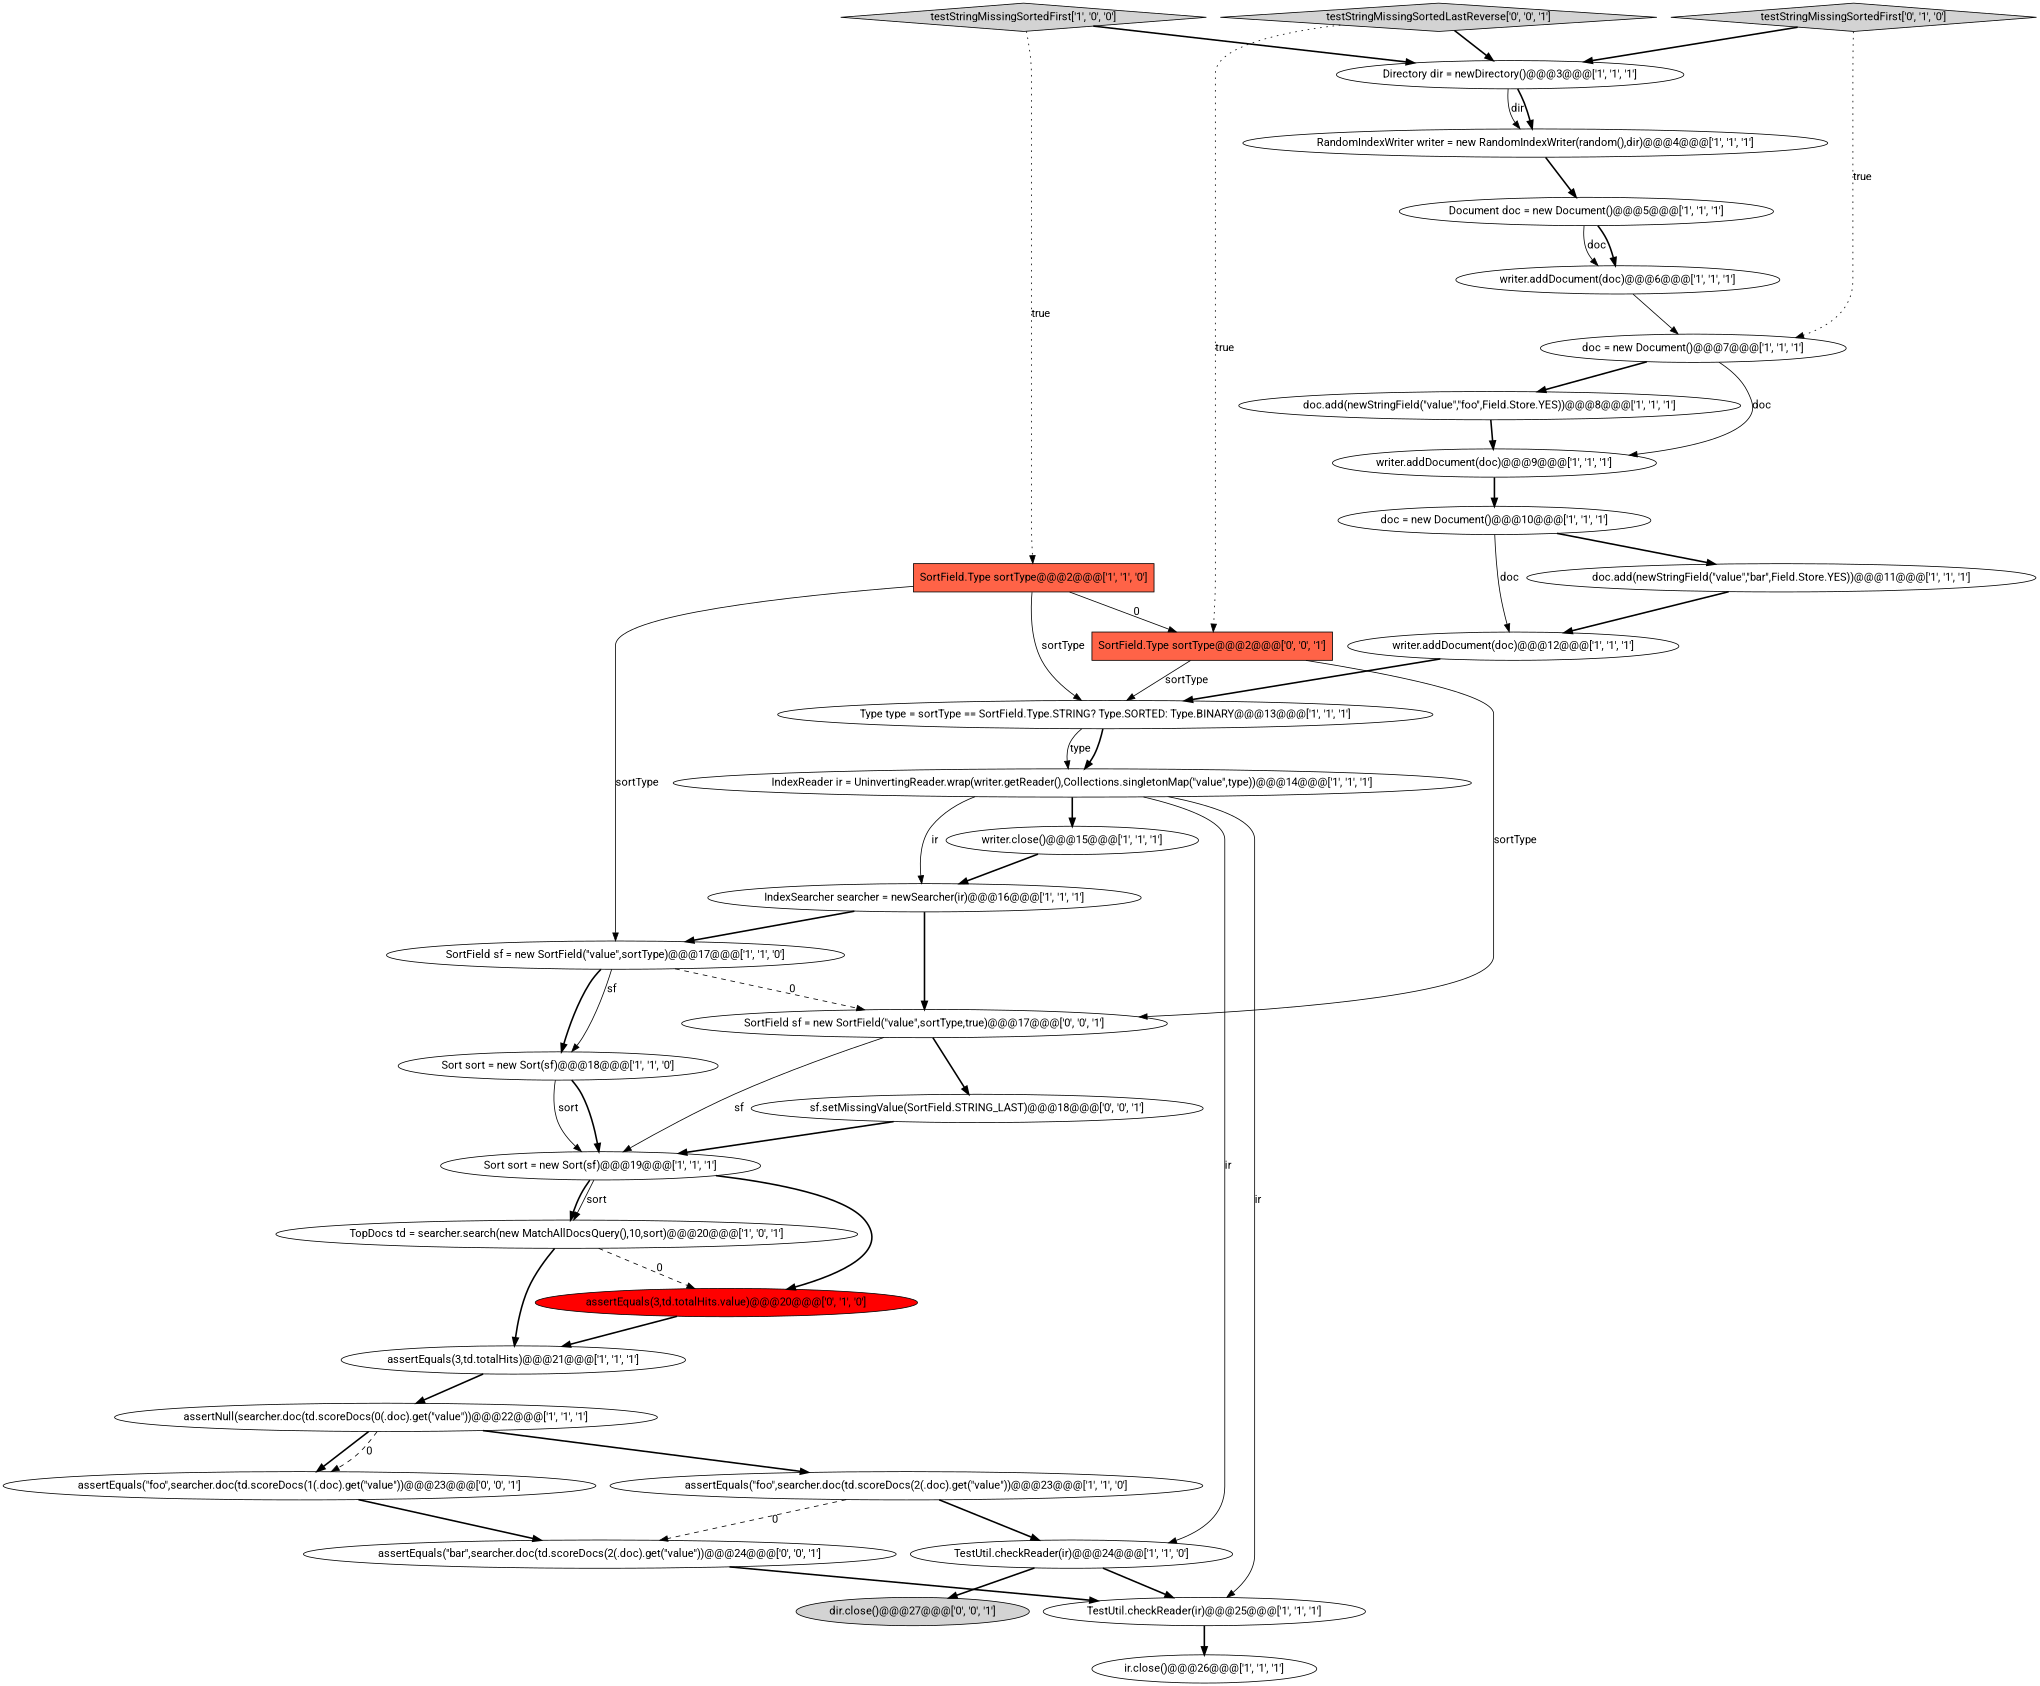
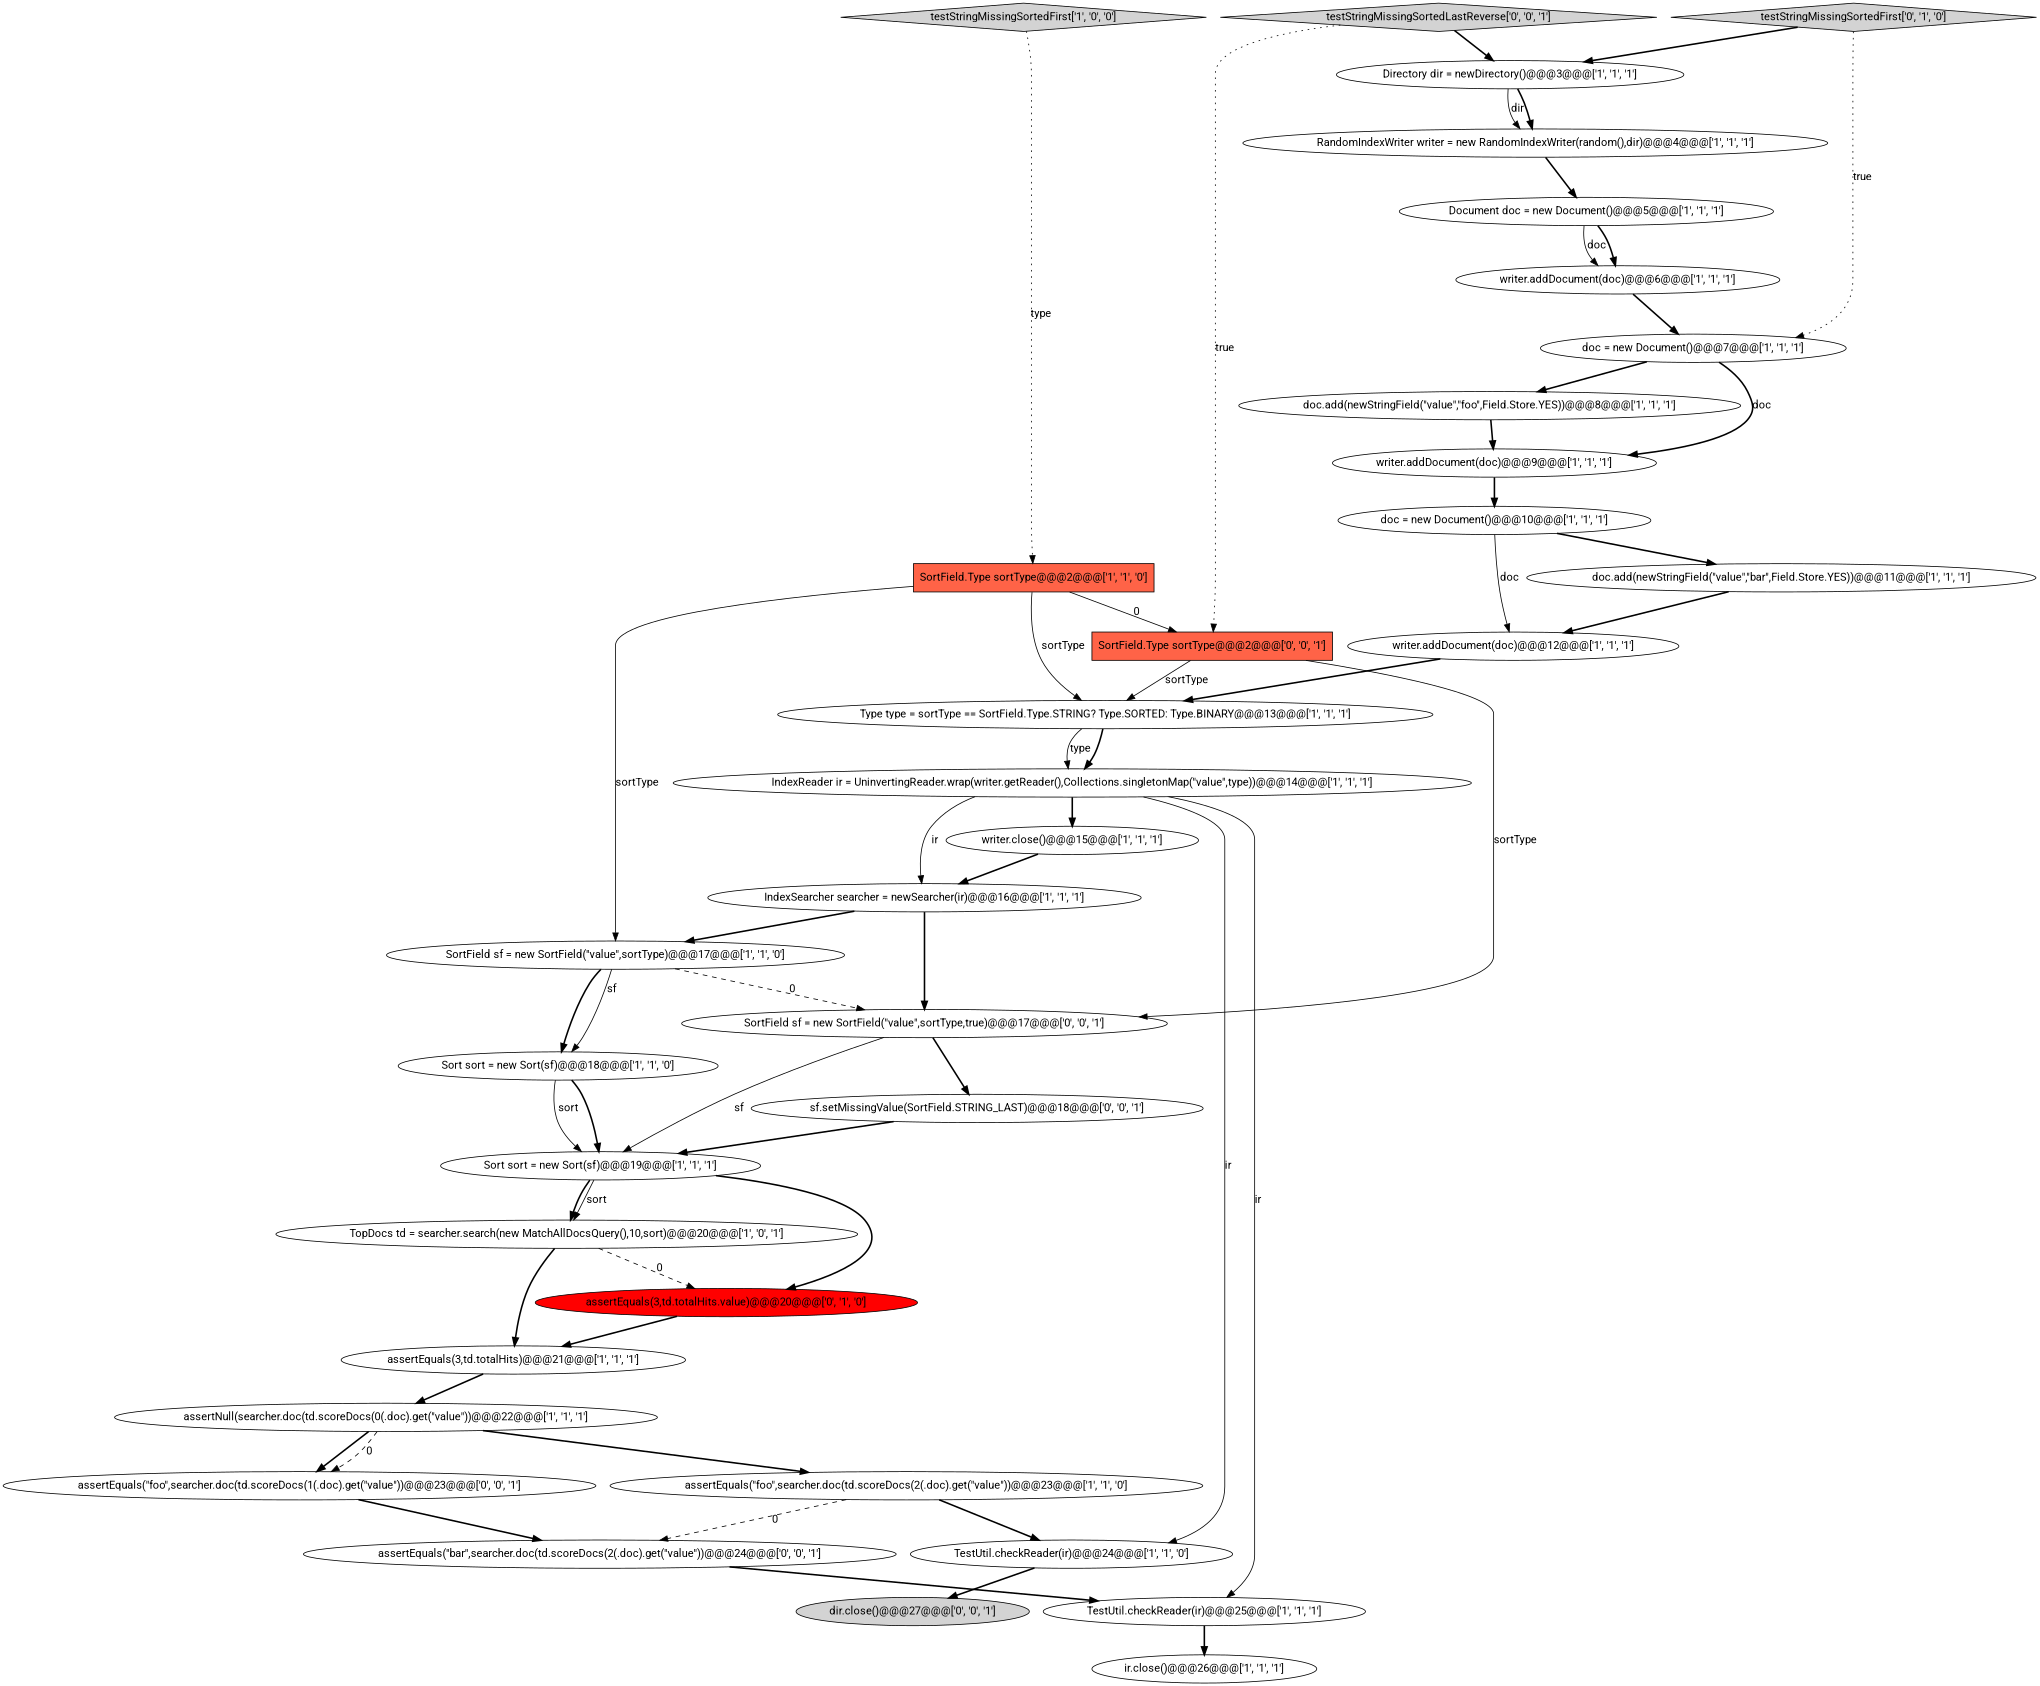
(1234, 42) -> none
(1652, 311) -> (1652, 311)
(1041, 314) -> (1041, 314)
(1729, 433) -> (1729, 433)
(1134, 1581) -> none
